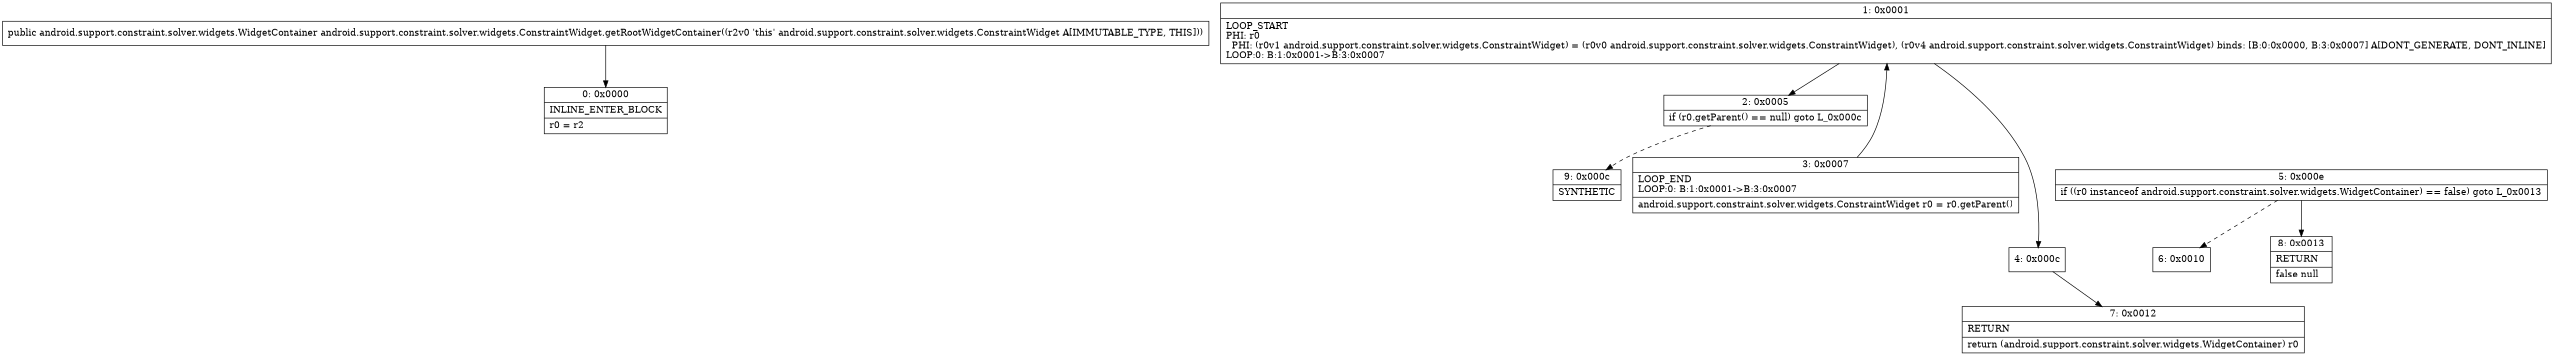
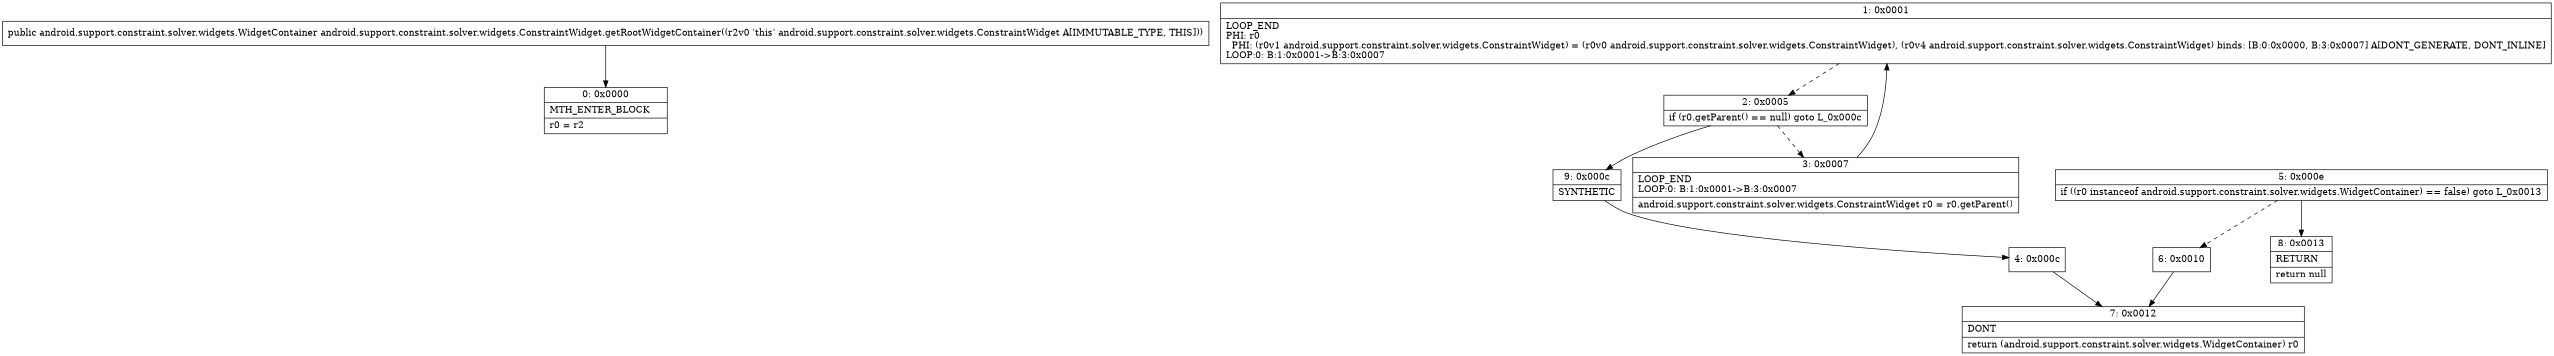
(1257, 26) -> (1253, 26)
(1817, 78) -> (1817, 78)
(606, 110) -> (600, 110)
(2013, 138) -> (1801, 242)
none -> (1788, 139)
(1660, 143) -> (1660, 143)
(2297, 275) -> (2301, 275)
none -> (2163, 286)
(1989, 329) -> (1982, 329)
